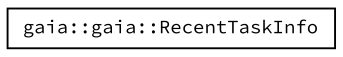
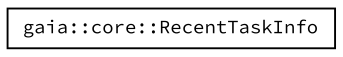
(171, 28) -> (171, 28)
